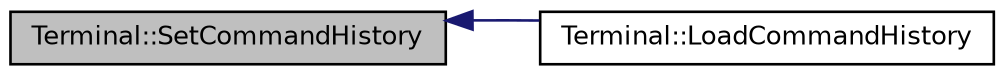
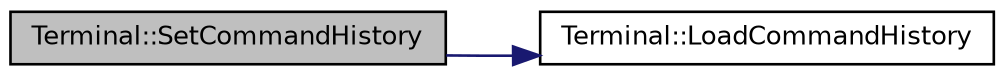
(506, 20) -> (479, 56)
